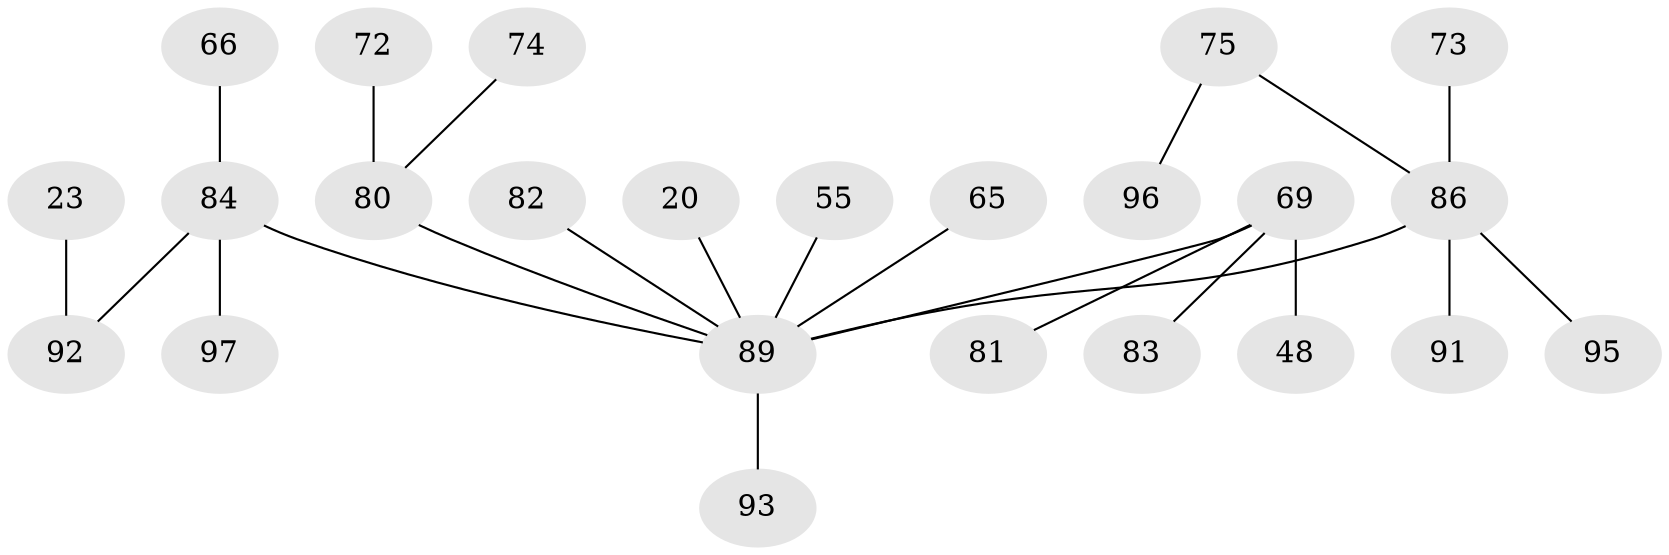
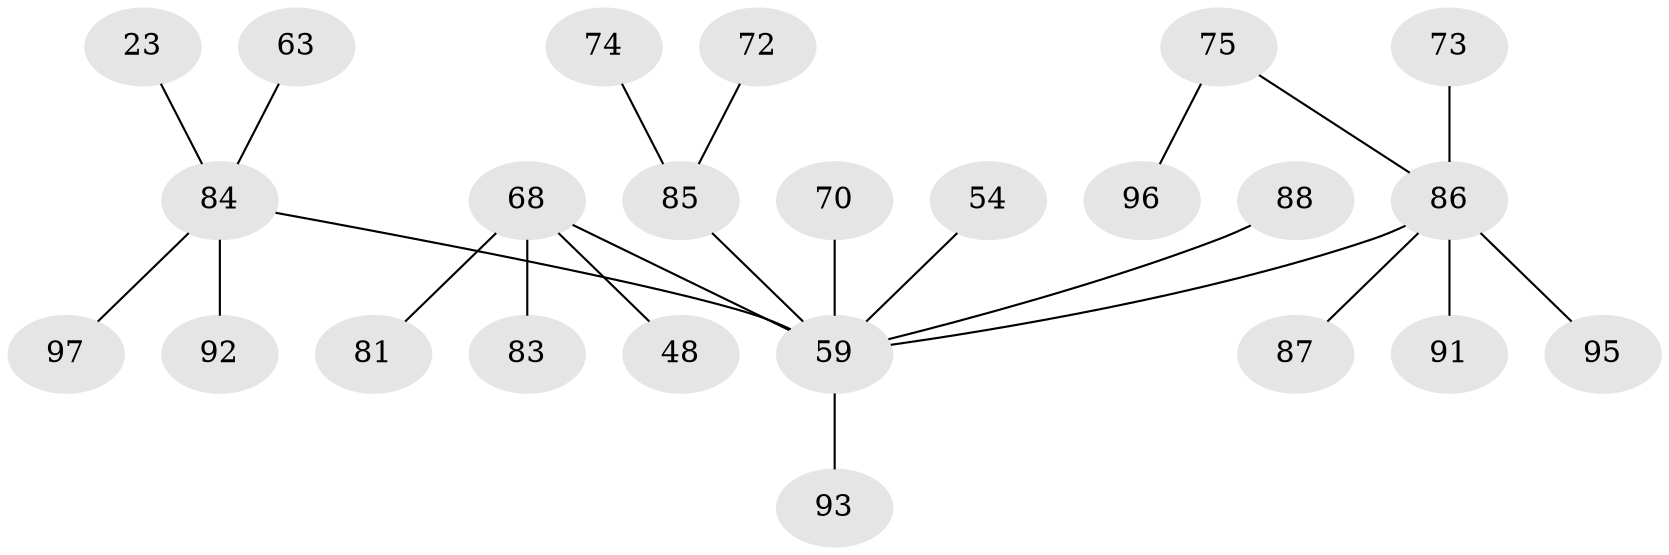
(220, 47) -> (297, 47)
(374, 201) -> (681, 201)
(527, 201) -> (1296, 201)
(681, 201) -> (835, 201)
(835, 201) -> (988, 201)
(988, 201) -> none
(1296, 201) -> (527, 201)
(66, 278) -> (182, 124)
(758, 354) -> (835, 354)
none -> (1296, 354)
